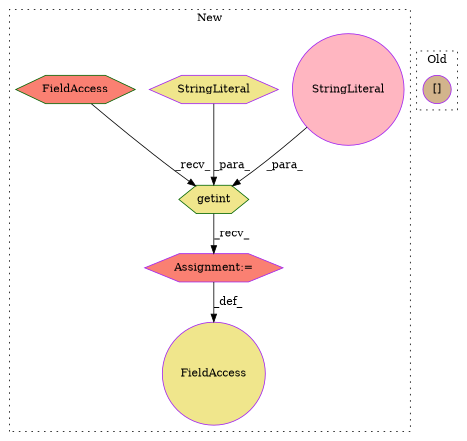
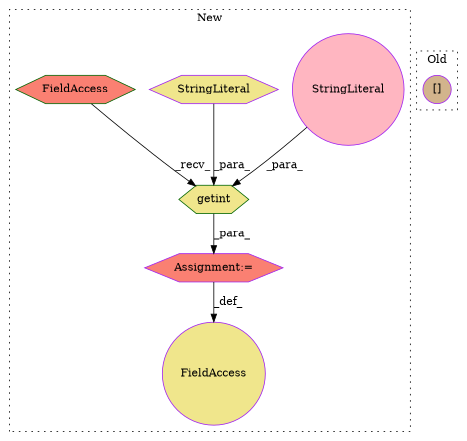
(232, 234) -> (232, 234)
